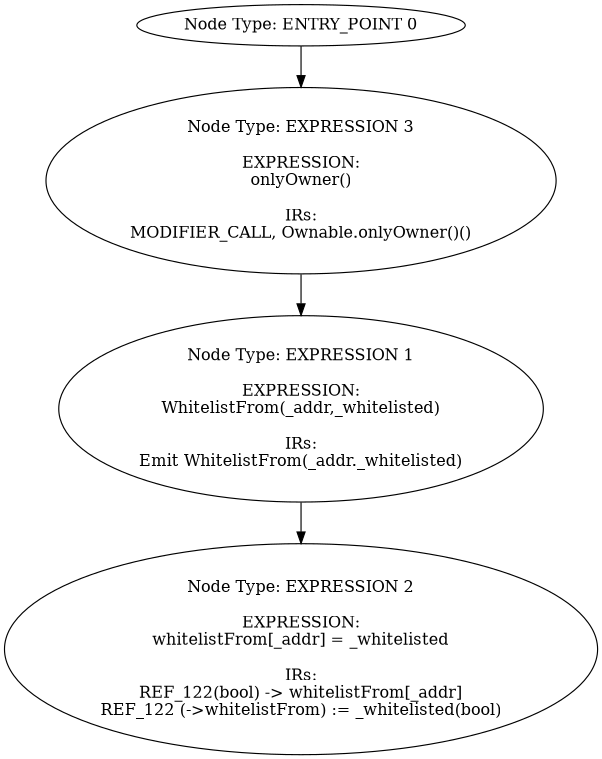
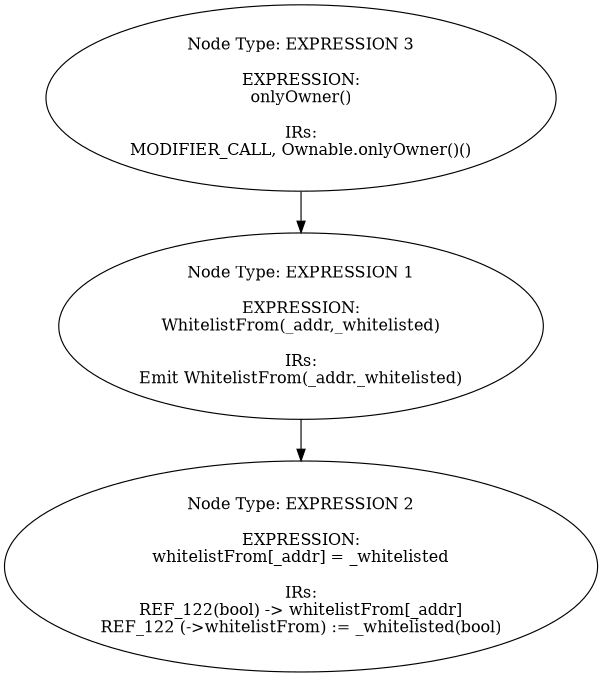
(301, 25) -> none
